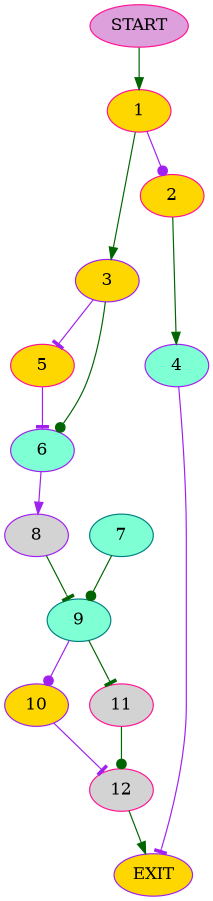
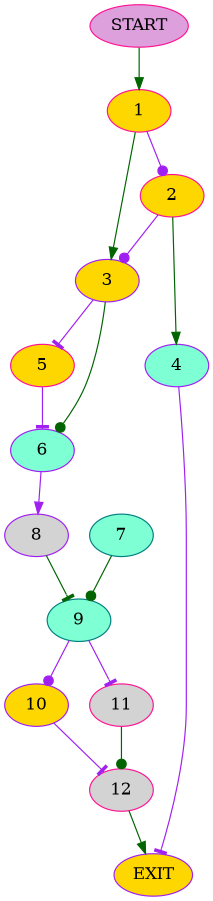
none -> (143, 234)
(99, 660) -> (99, 660)
